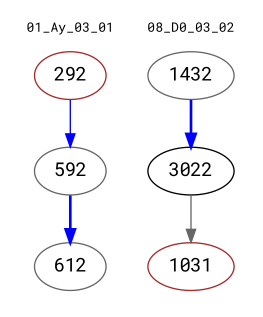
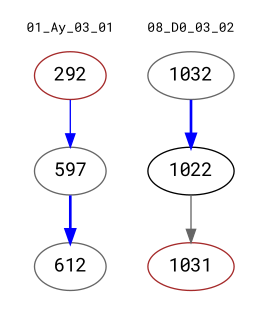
(191, 76) -> (191, 76)
(70, 171) -> (70, 171)
(191, 171) -> (191, 171)
